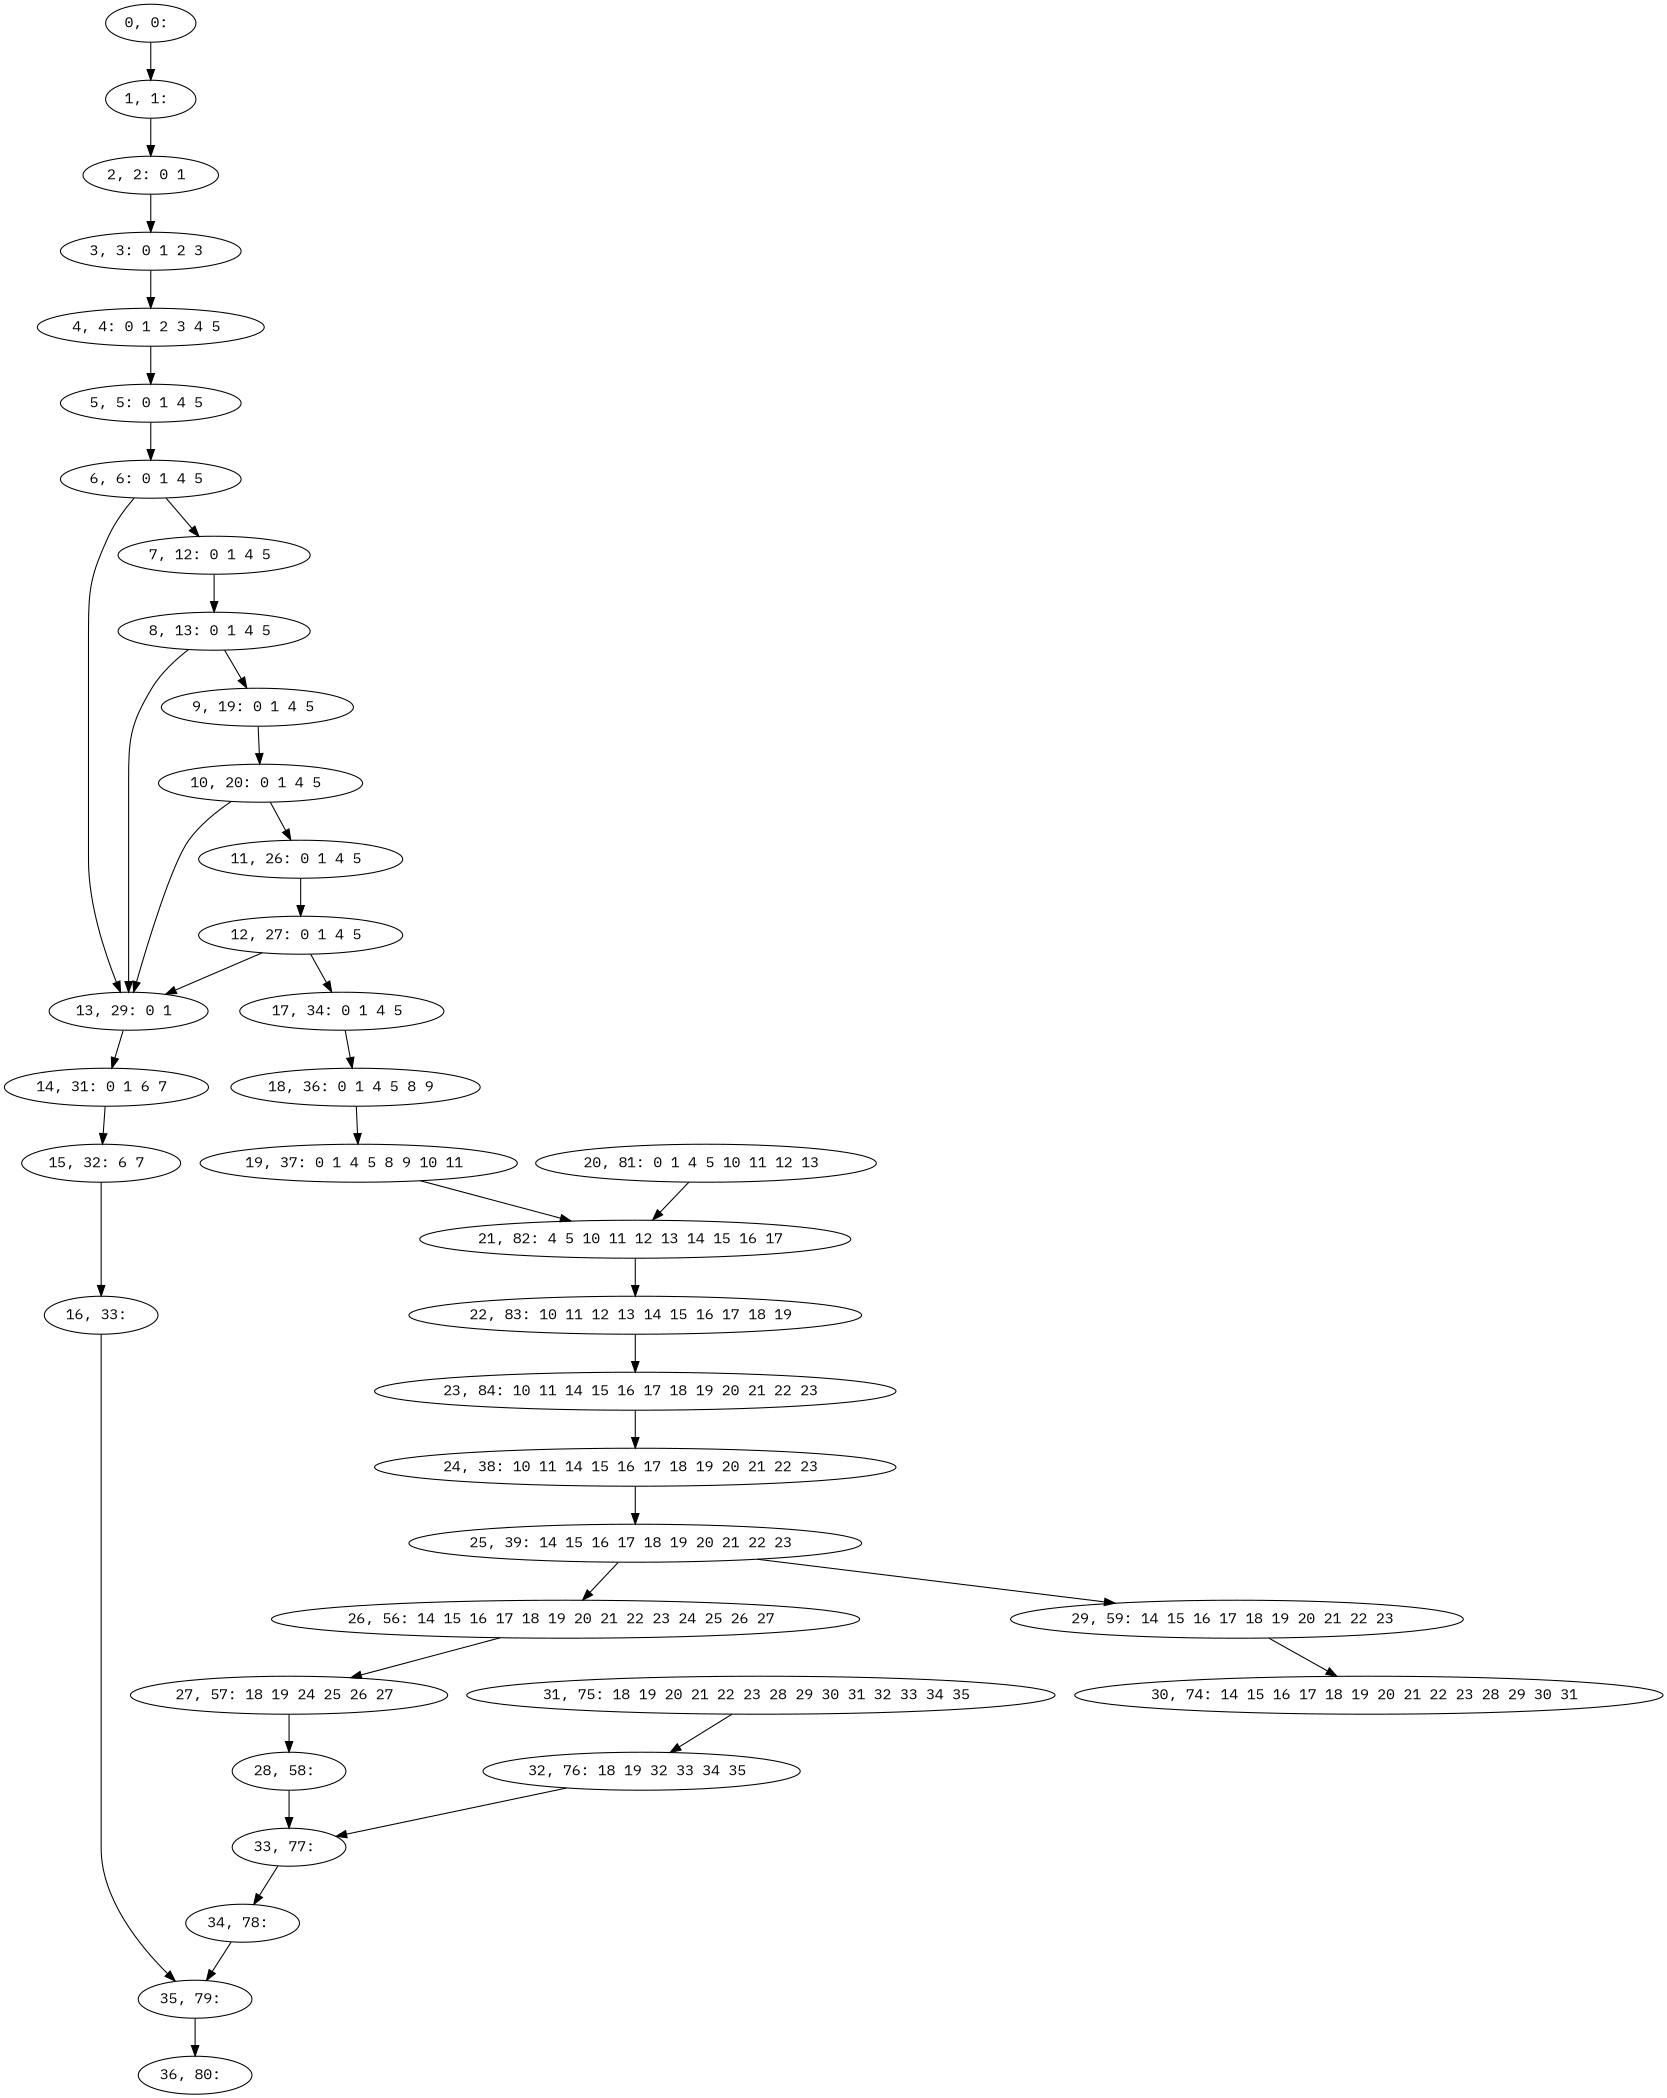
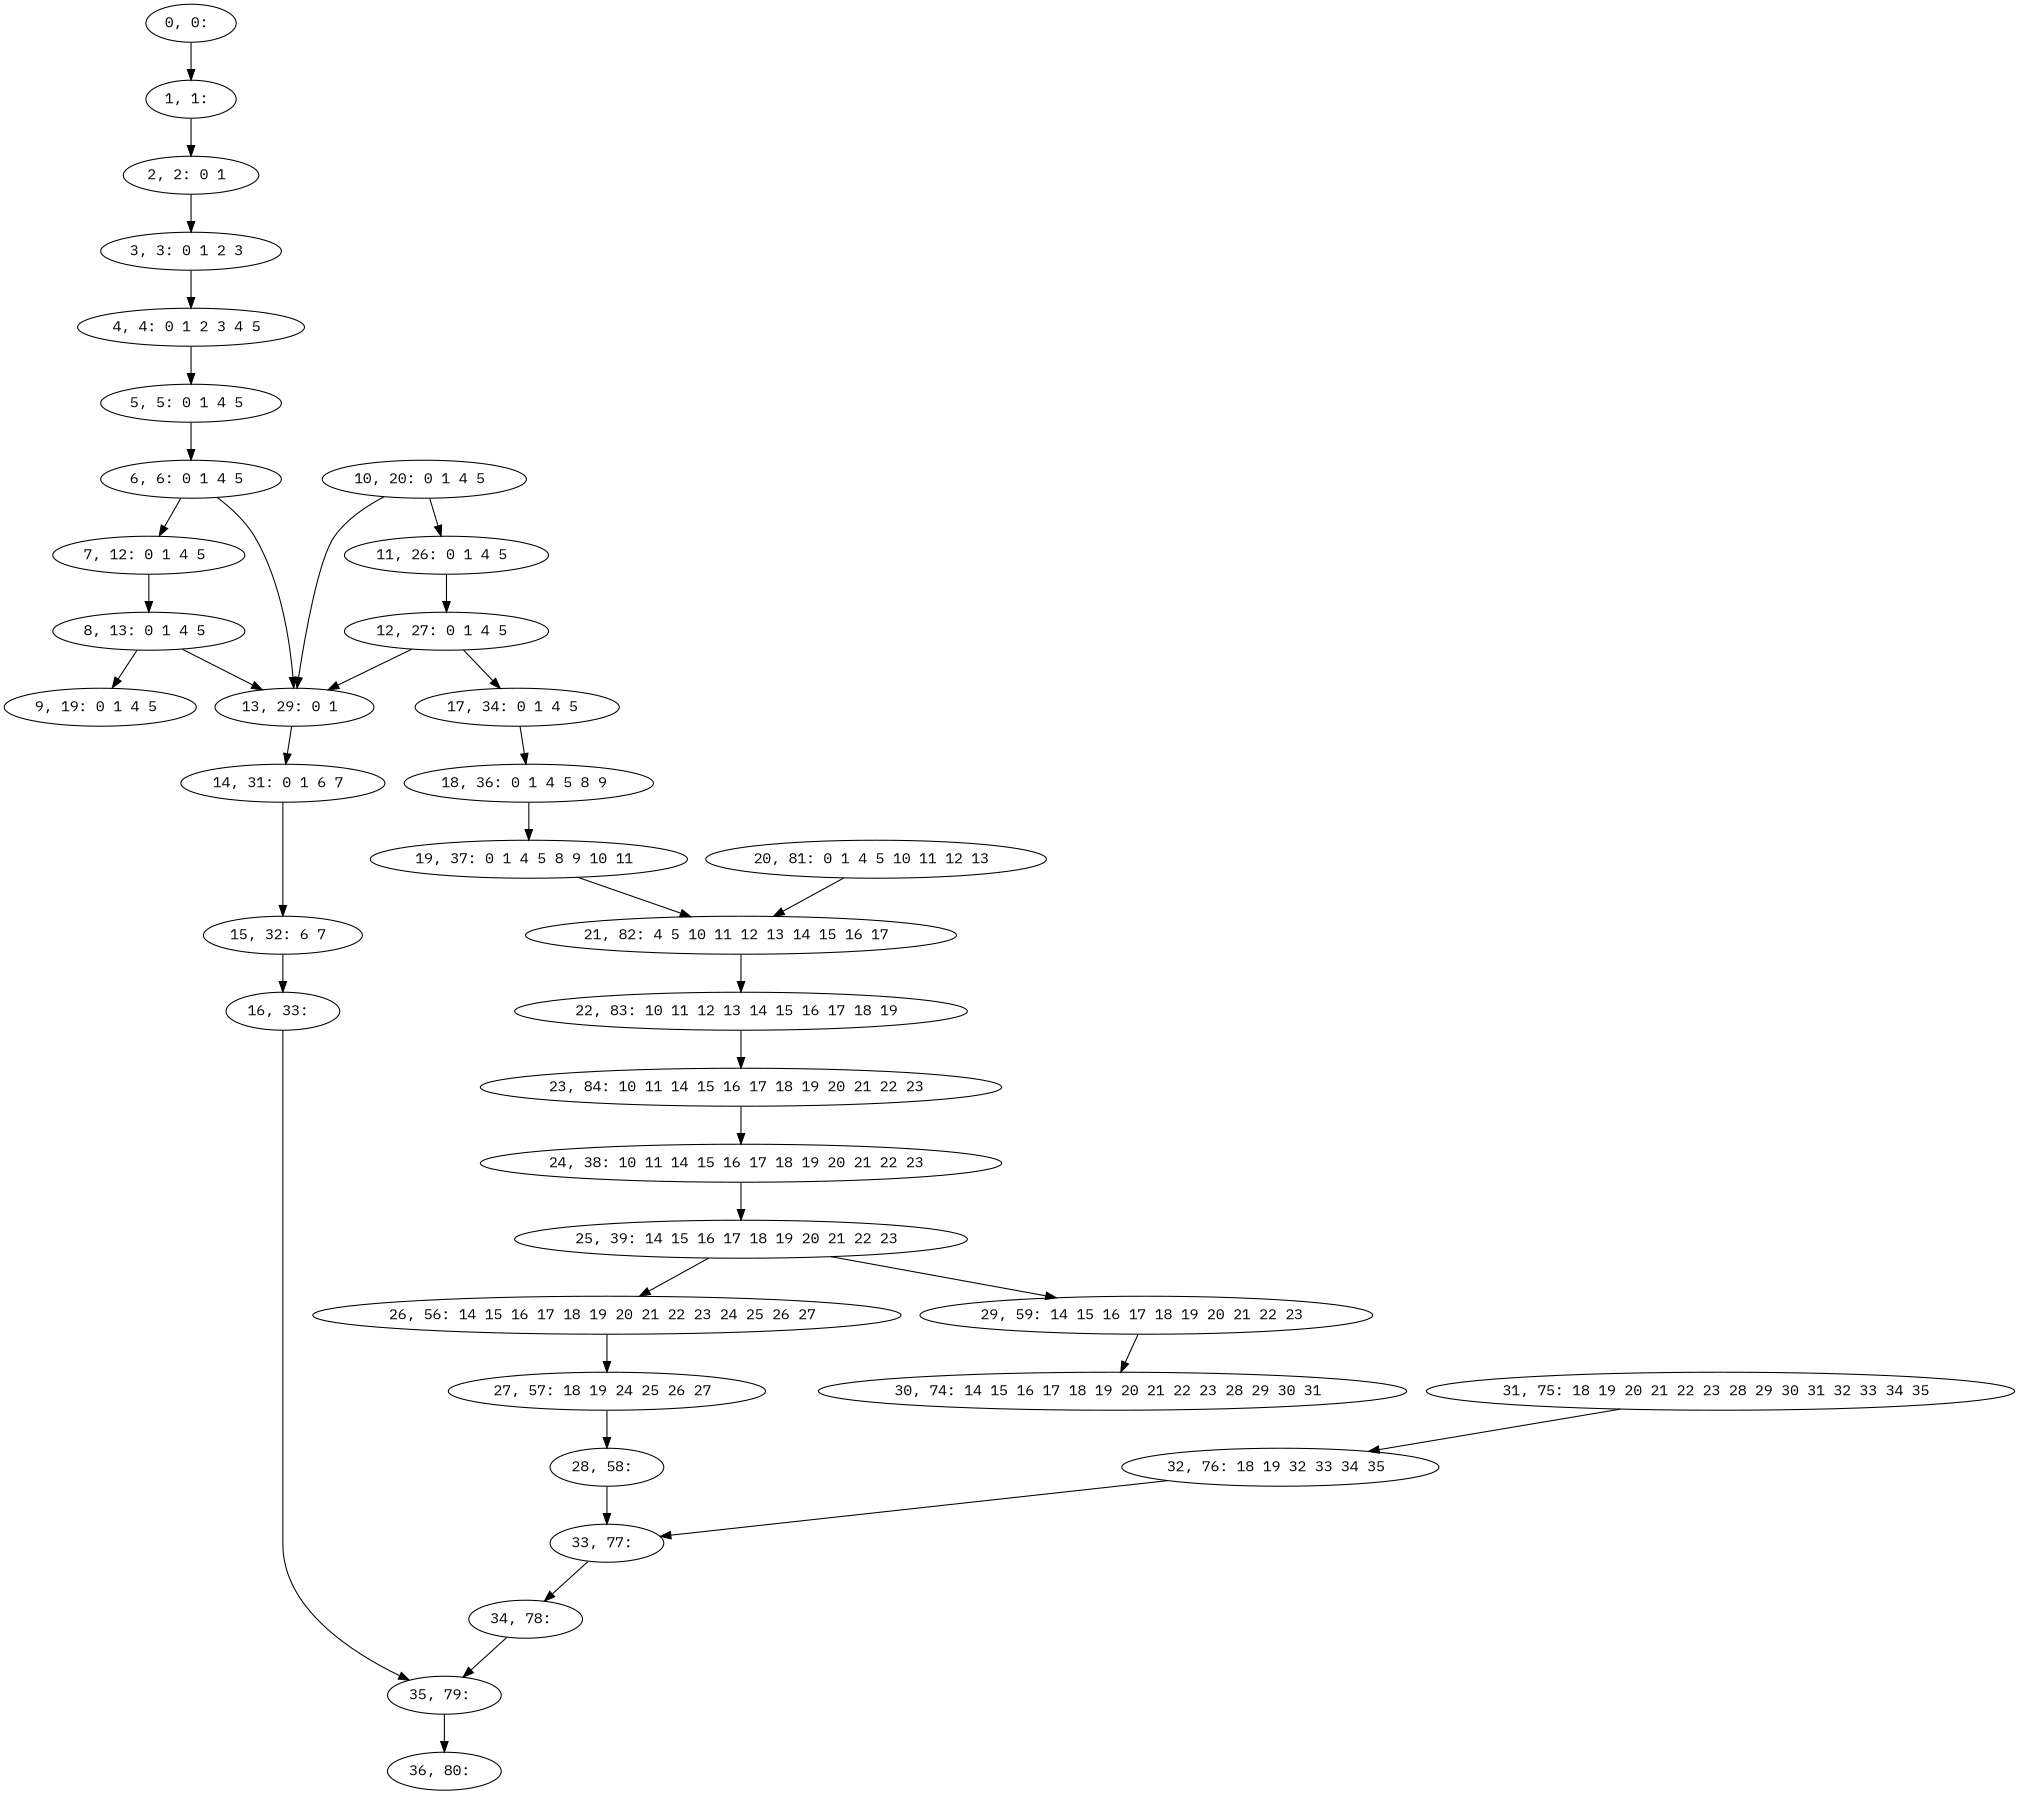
(259, 740) -> none
